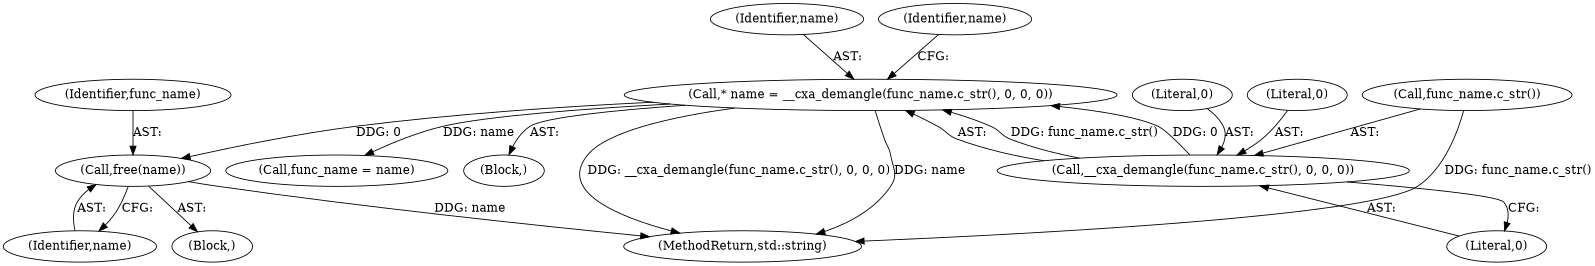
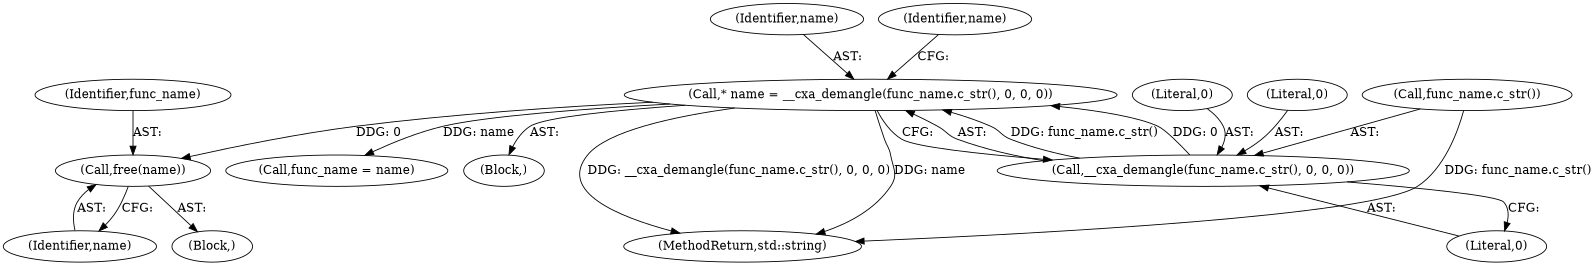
none -> (953, 150)
(414, 211) -> none
